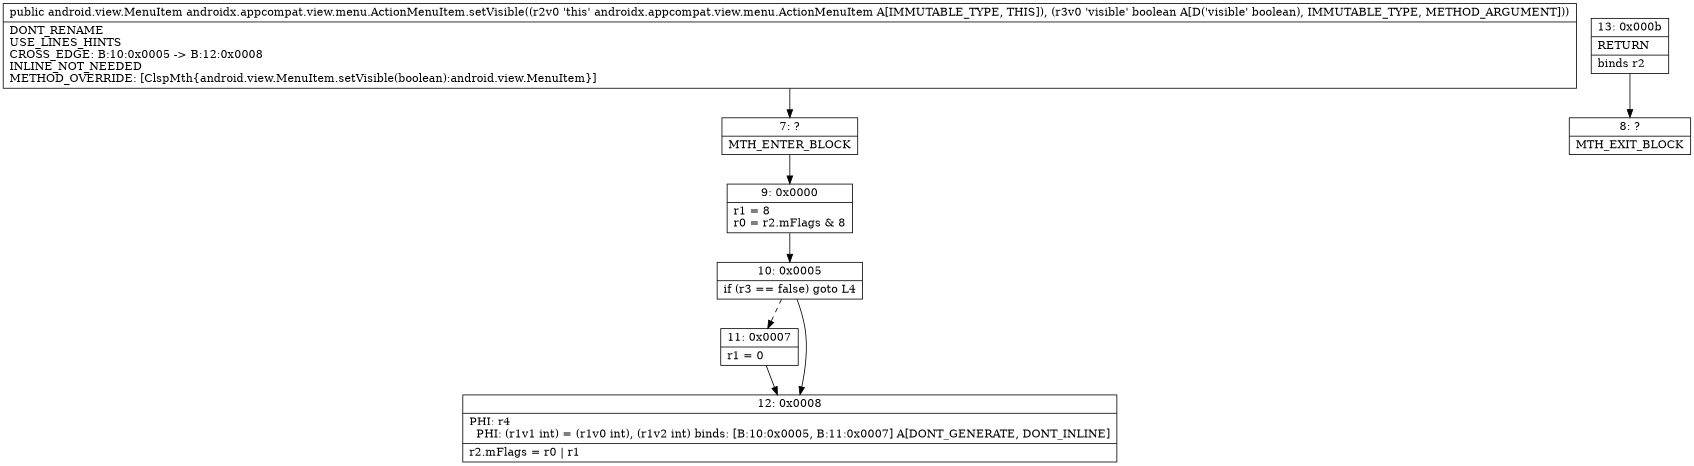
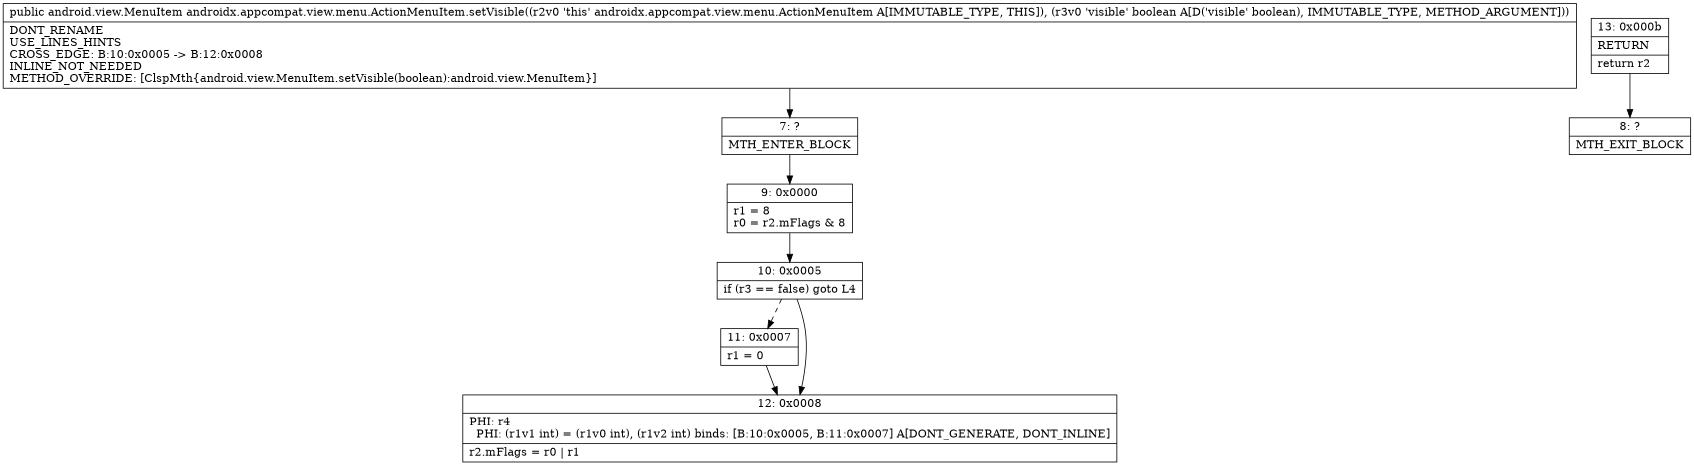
(1622, 64) -> (1624, 64)
